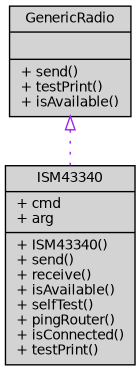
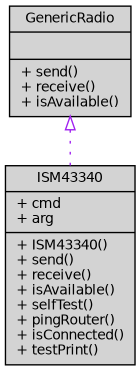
(62, 87) -> (58, 87)
